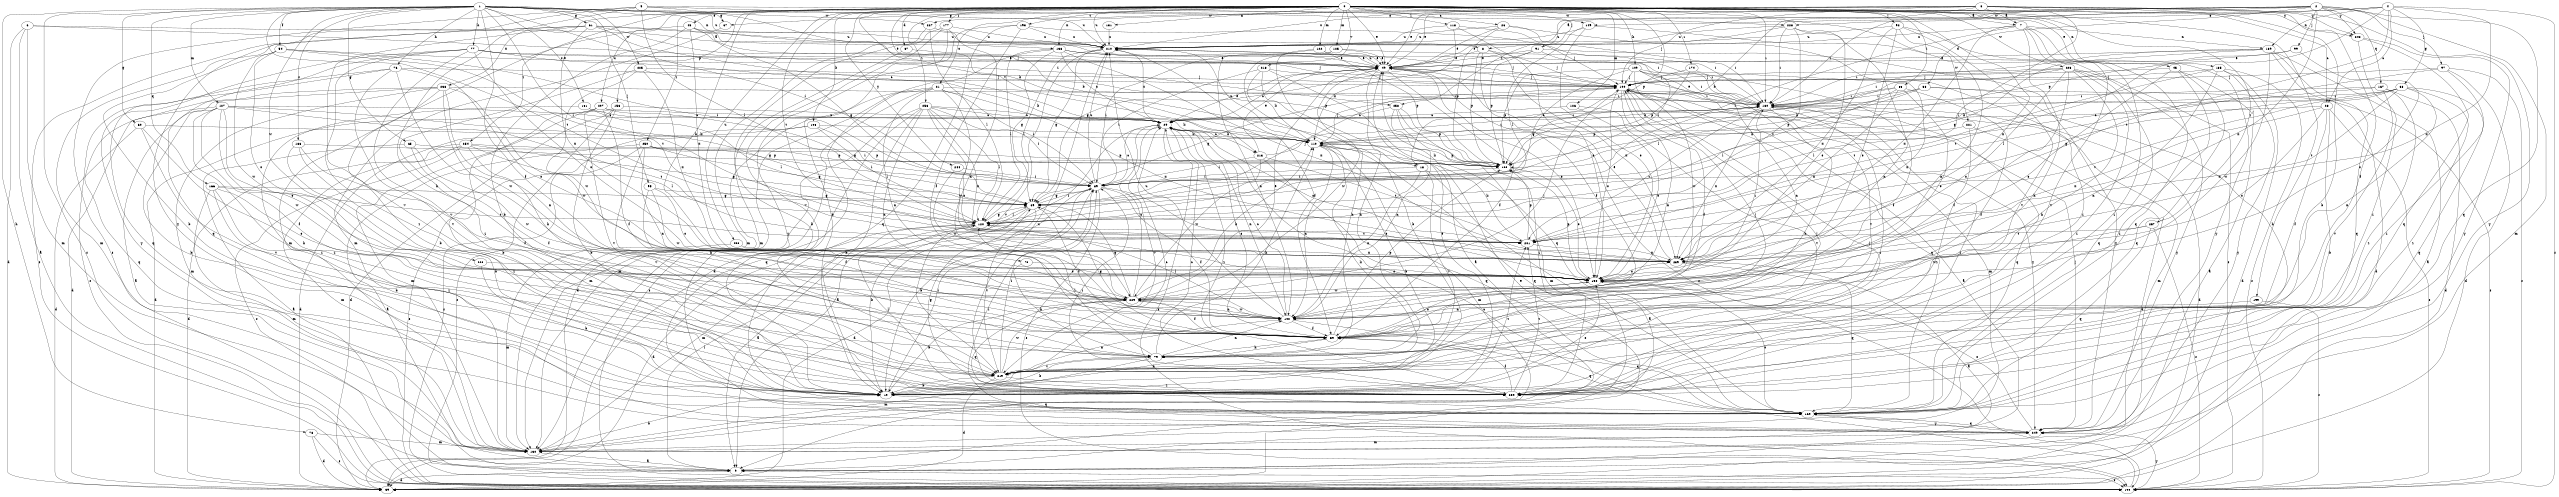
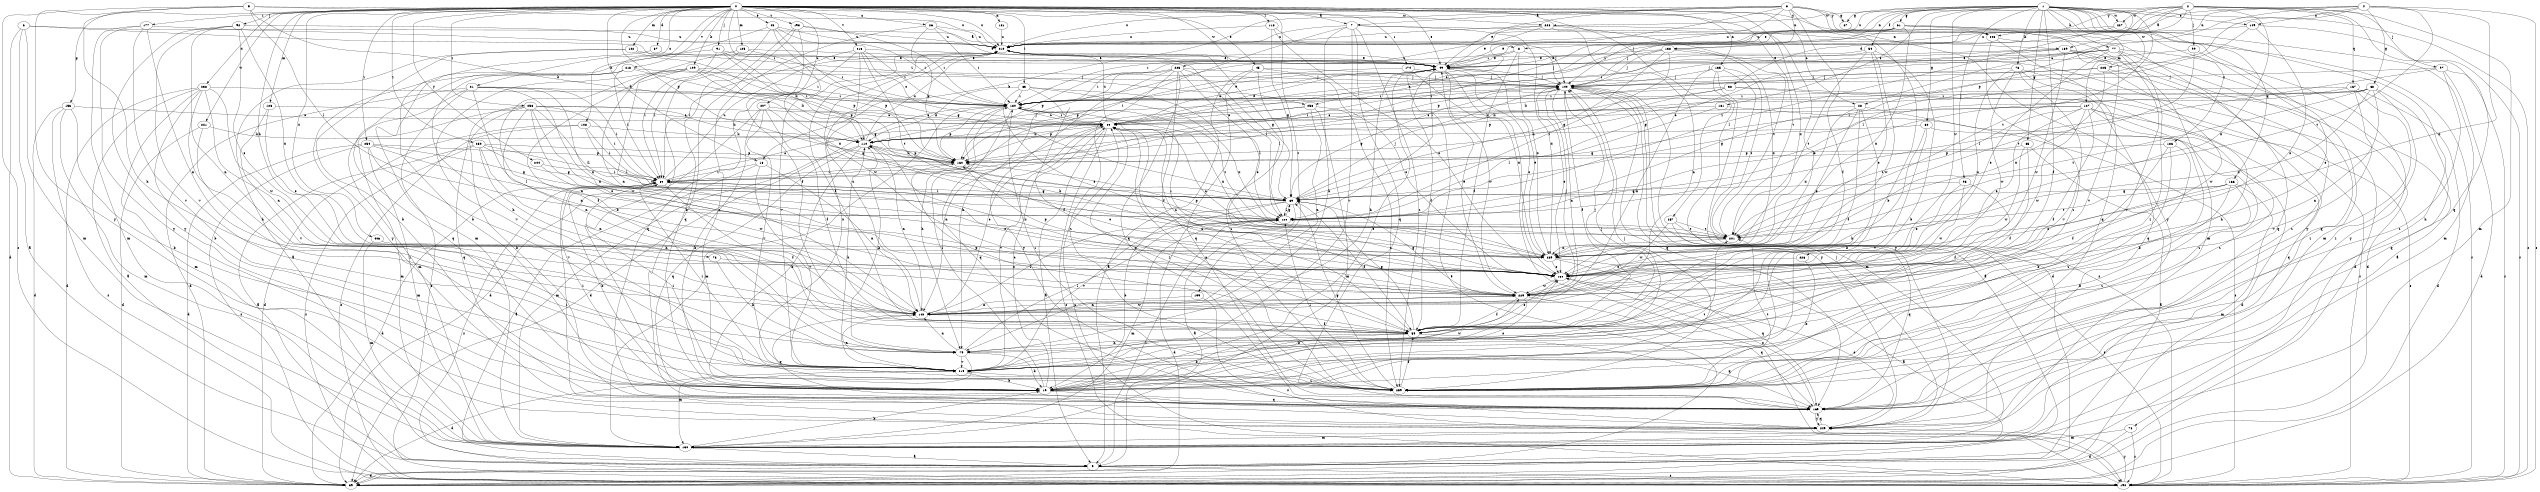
(1213, 135) -> (971, 113)
